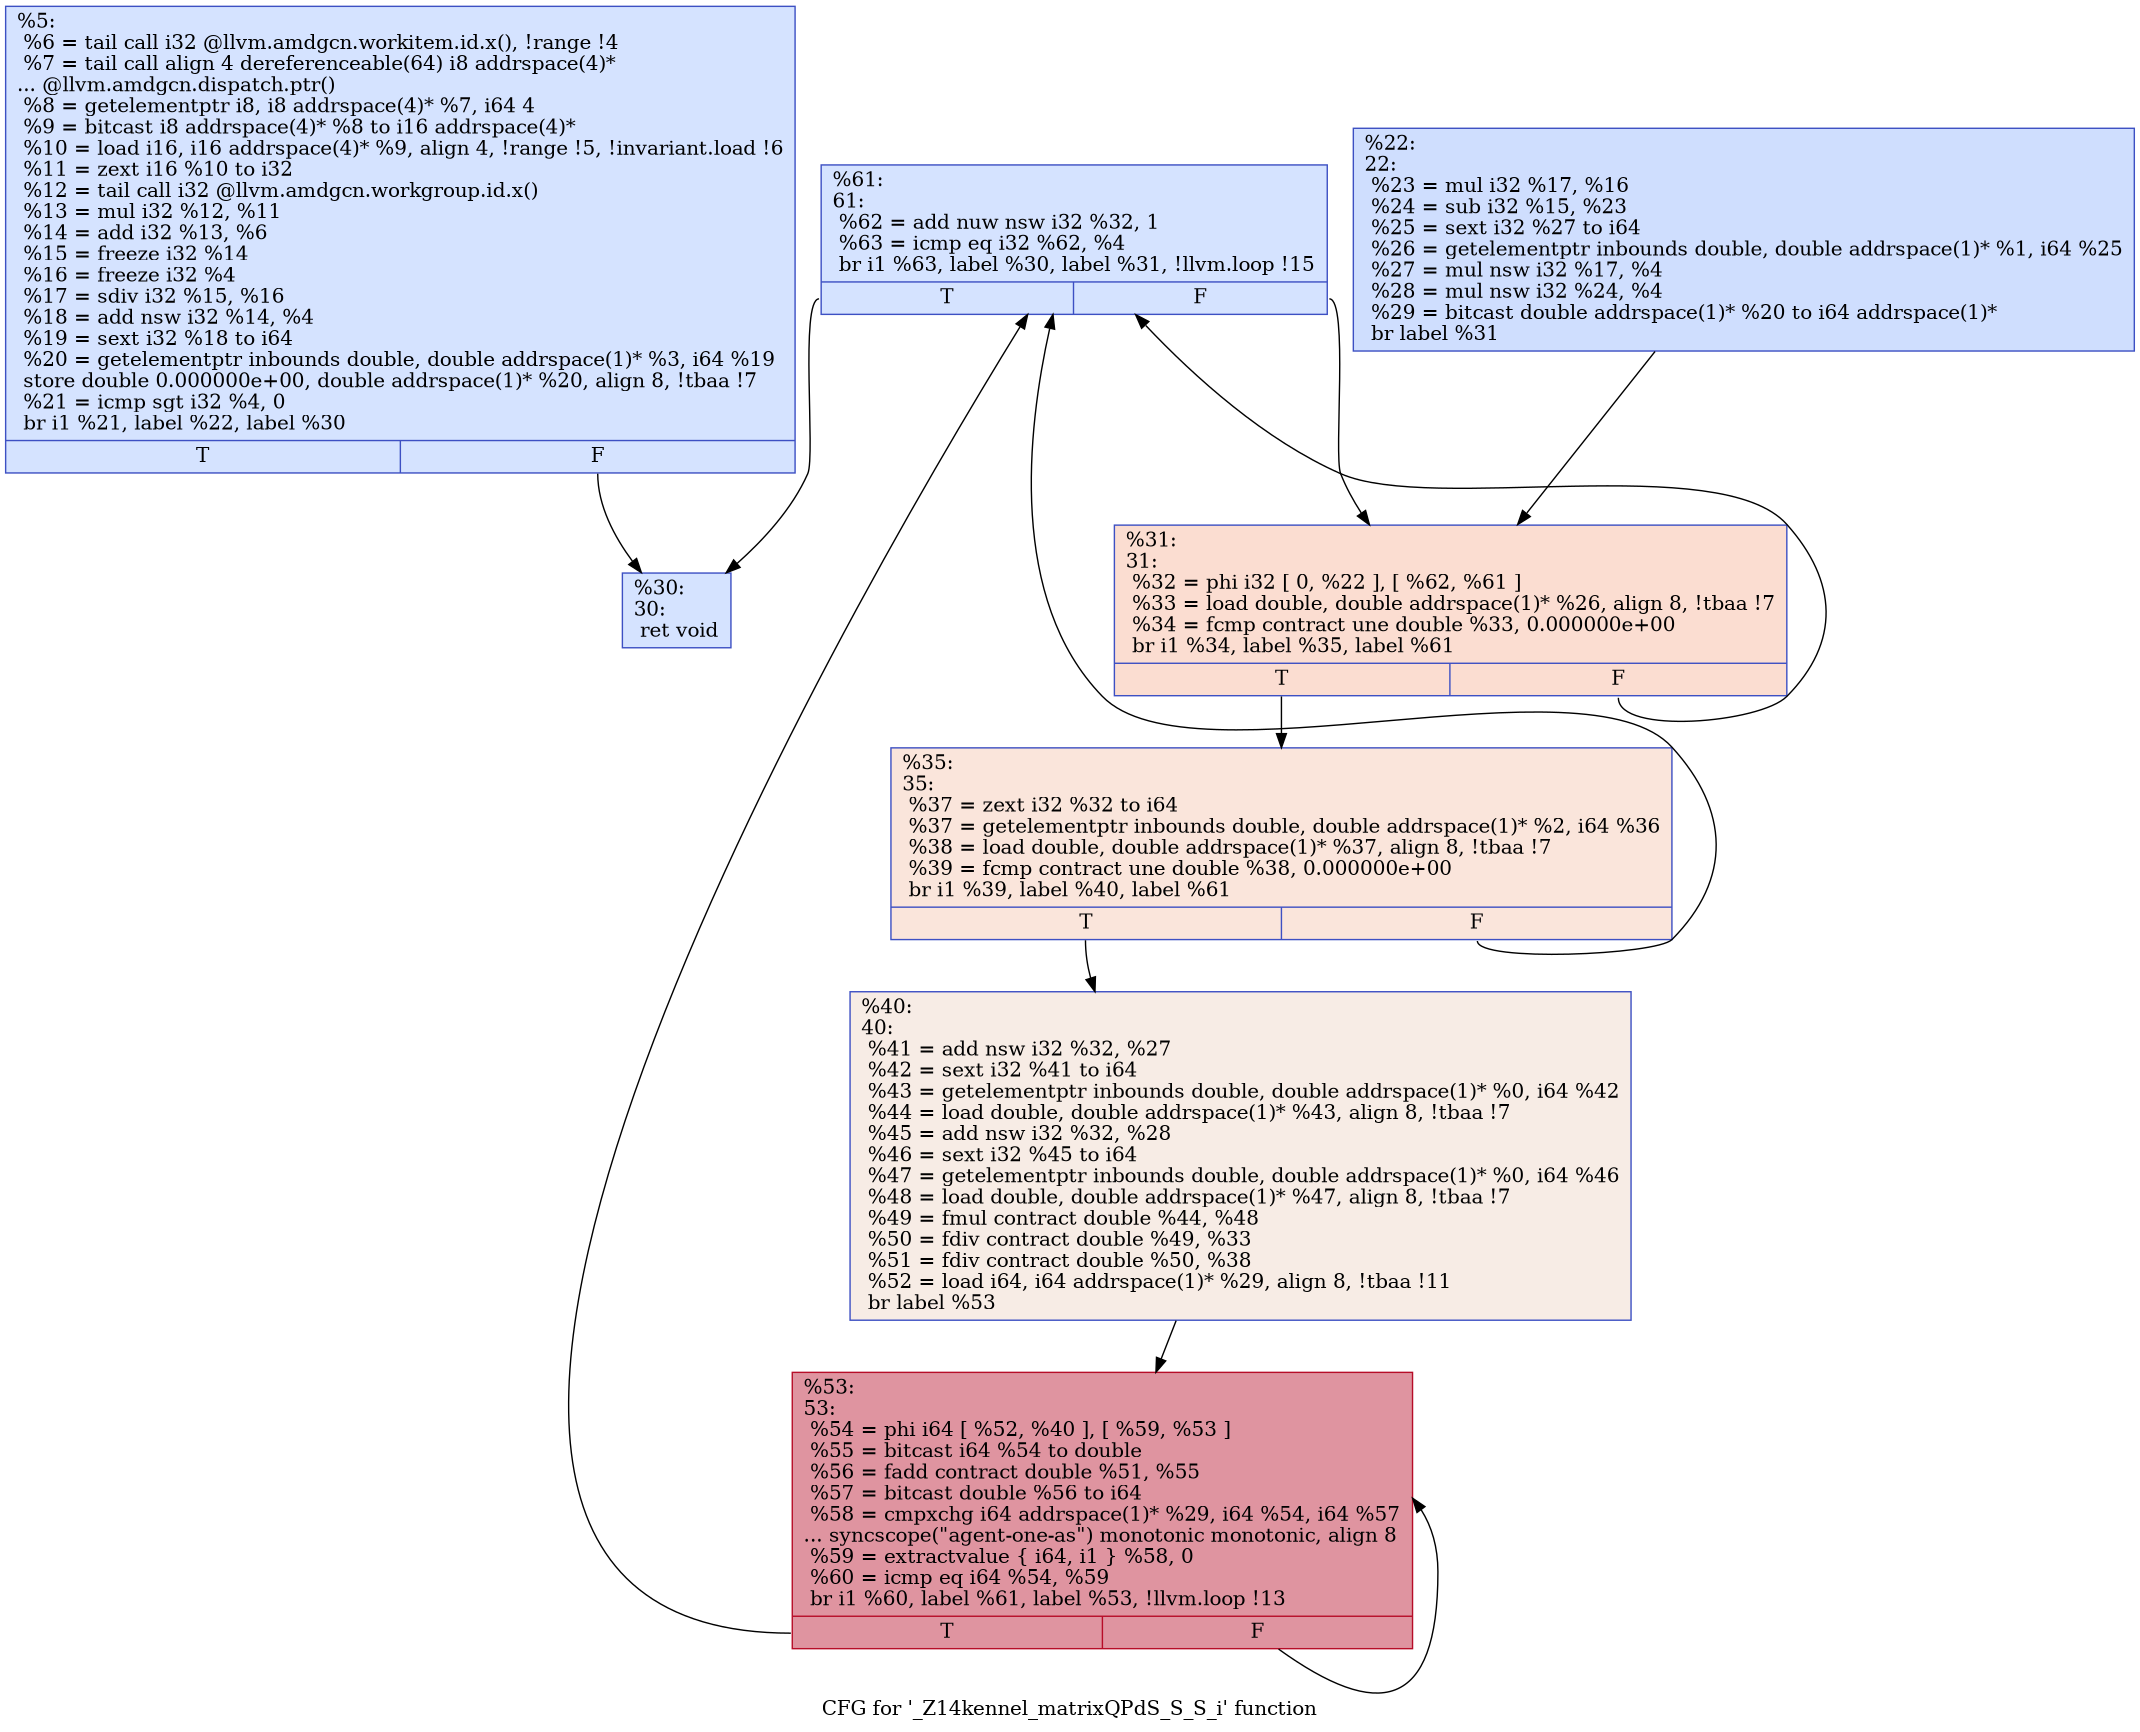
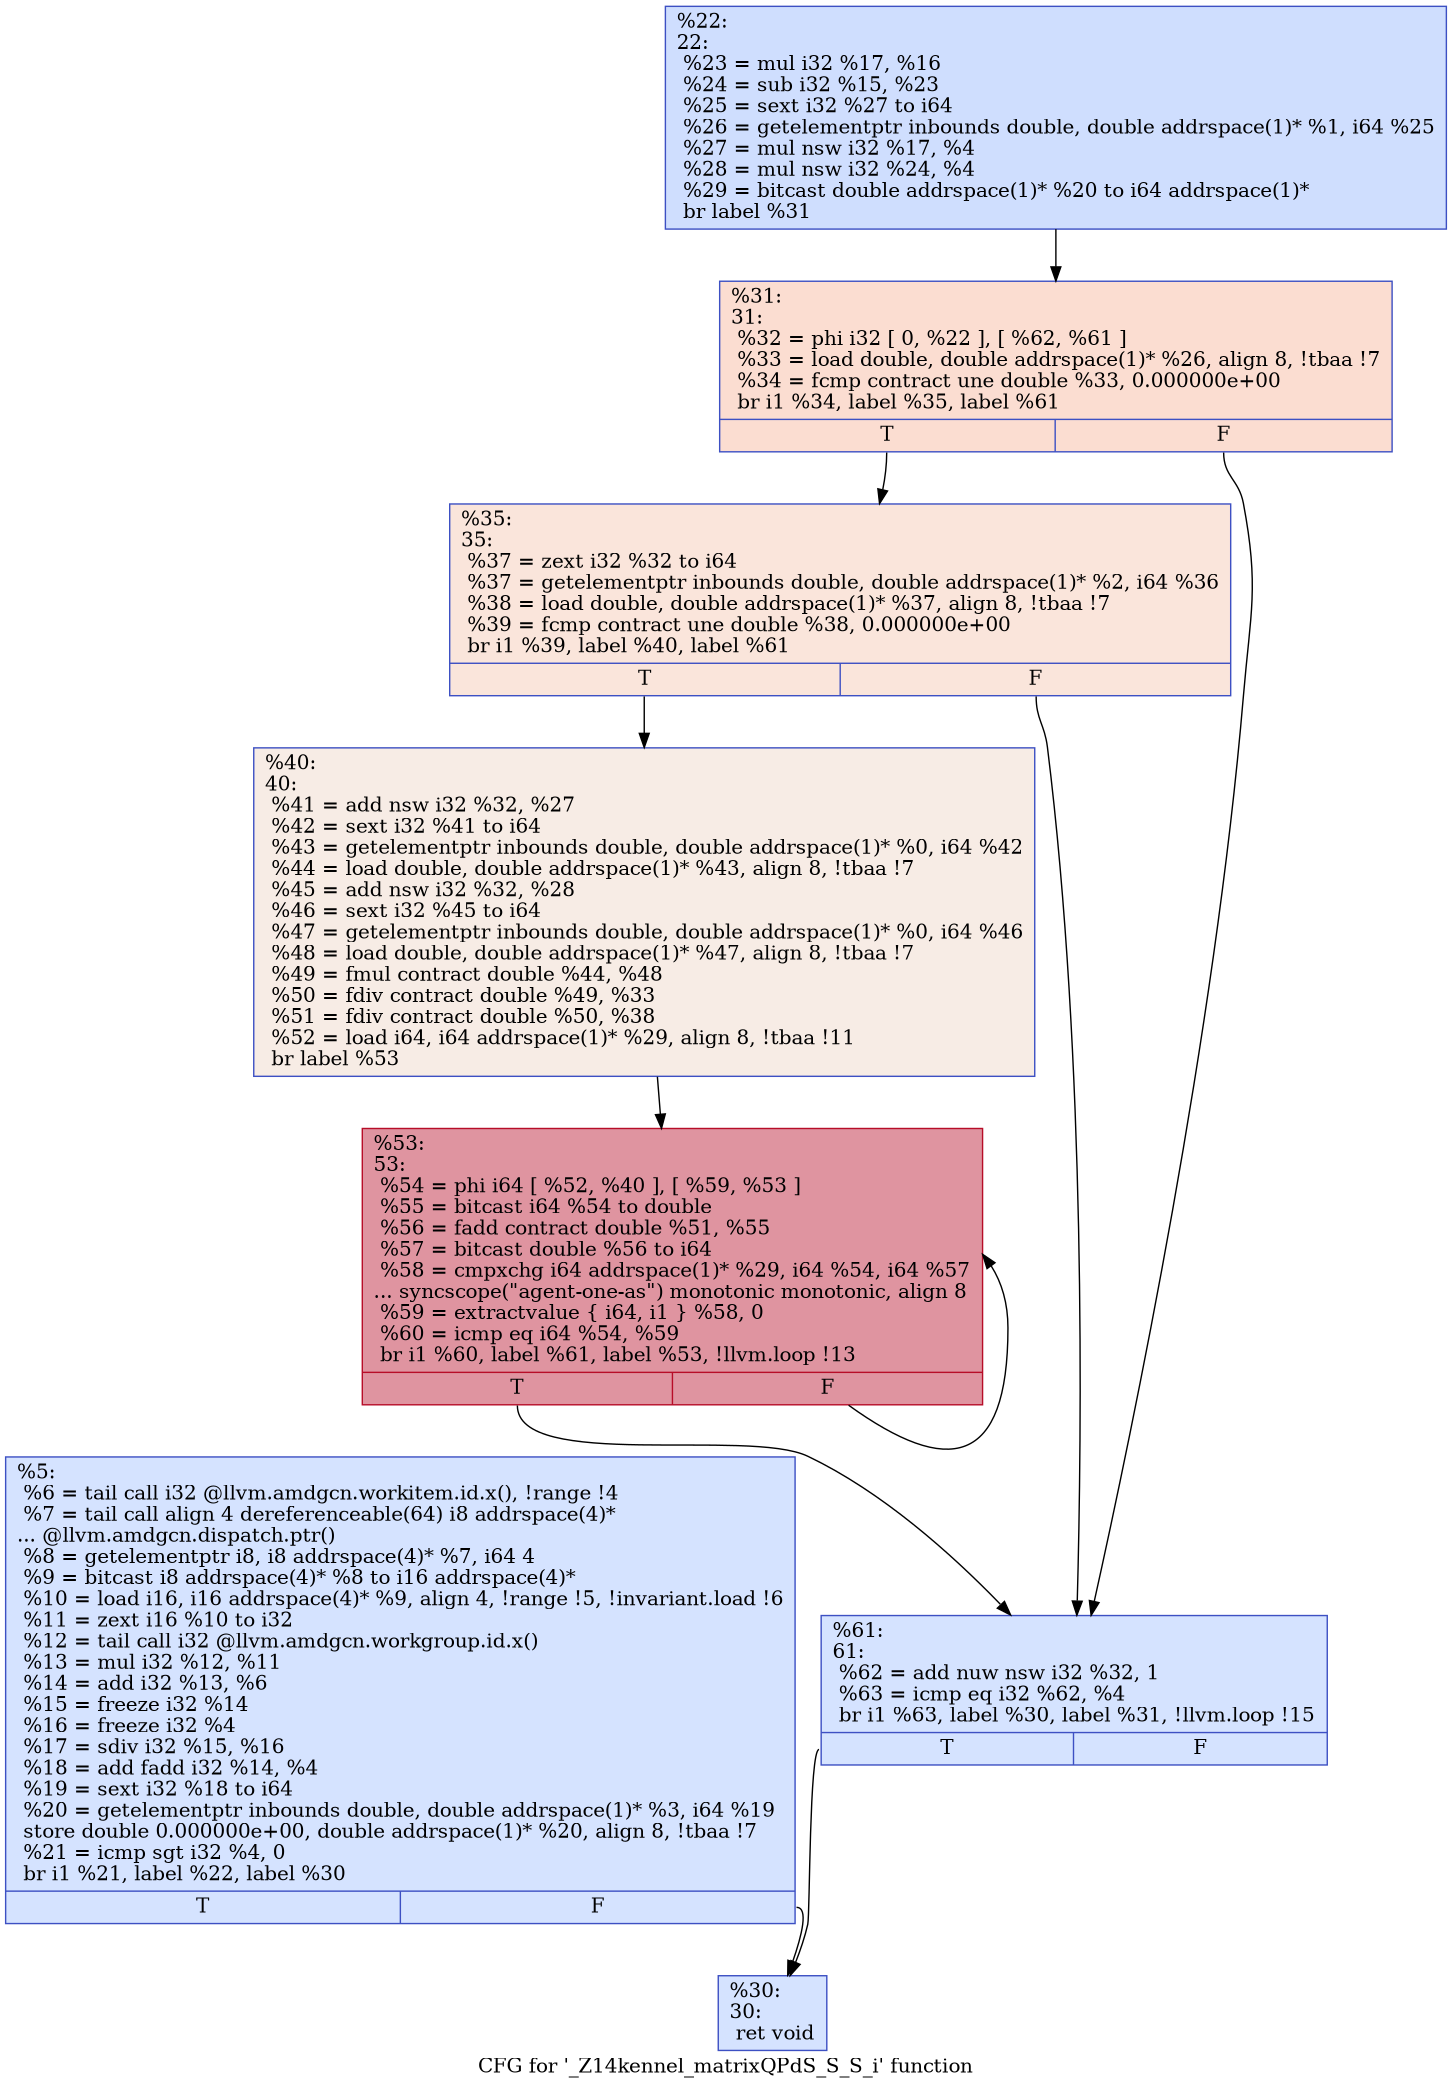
(166, 318) -> (168, 1768)
(1339, 407) -> none
